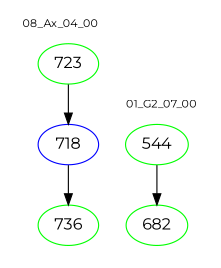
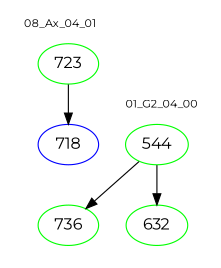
(61, 24) -> (61, 24)
(162, 105) -> (162, 105)
(68, 179) -> (123, 175)
(157, 225) -> (157, 225)
